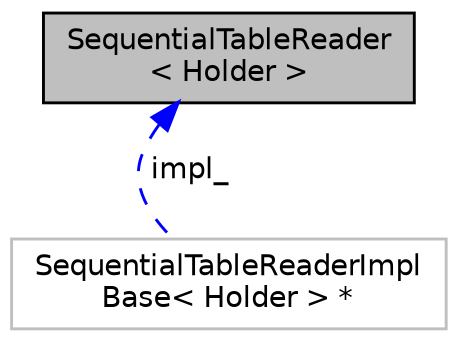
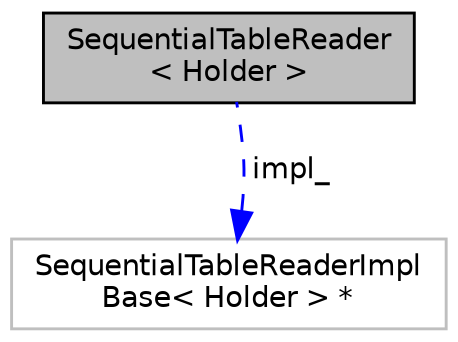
(140, 185) -> (243, 156)
